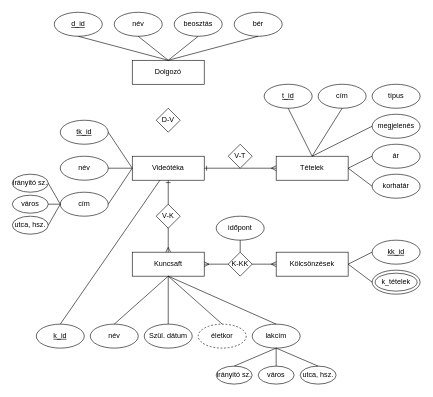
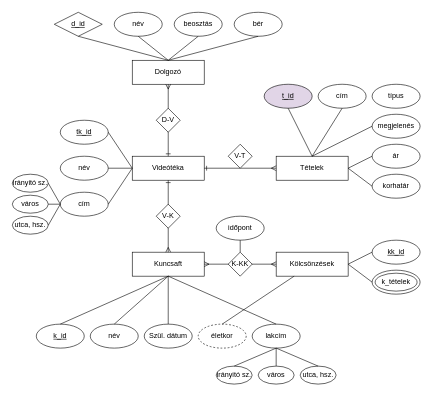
(78, 24) -> (78, 24)
(288, 96) -> (288, 96)
none -> (168, 144)
(110, 253) -> (111, 302)
(197, 302) -> (258, 300)
